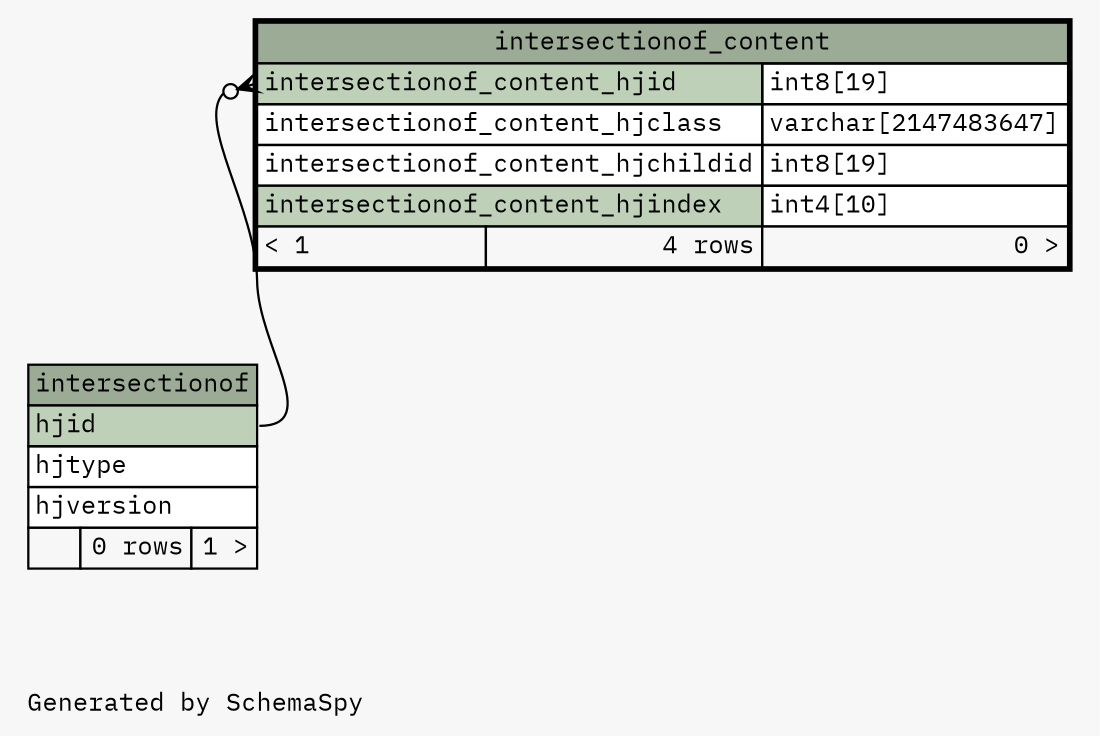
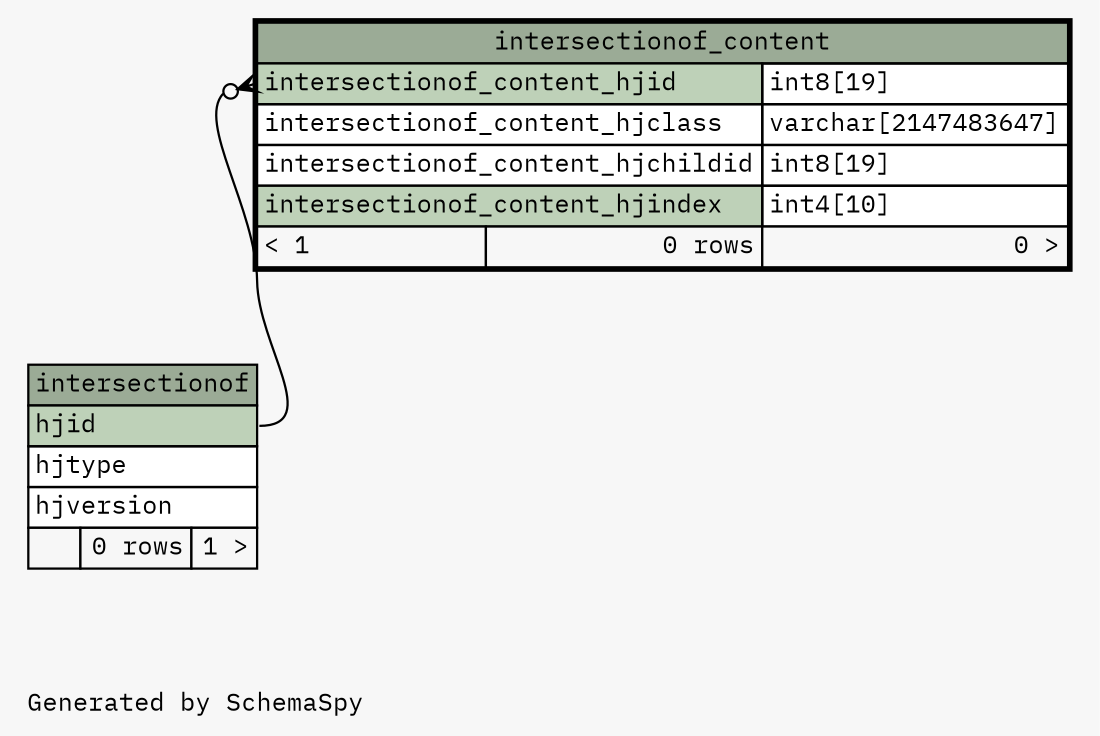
(709, 246) -> (709, 246)
